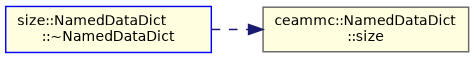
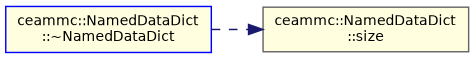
(109, 29) -> (109, 29)
